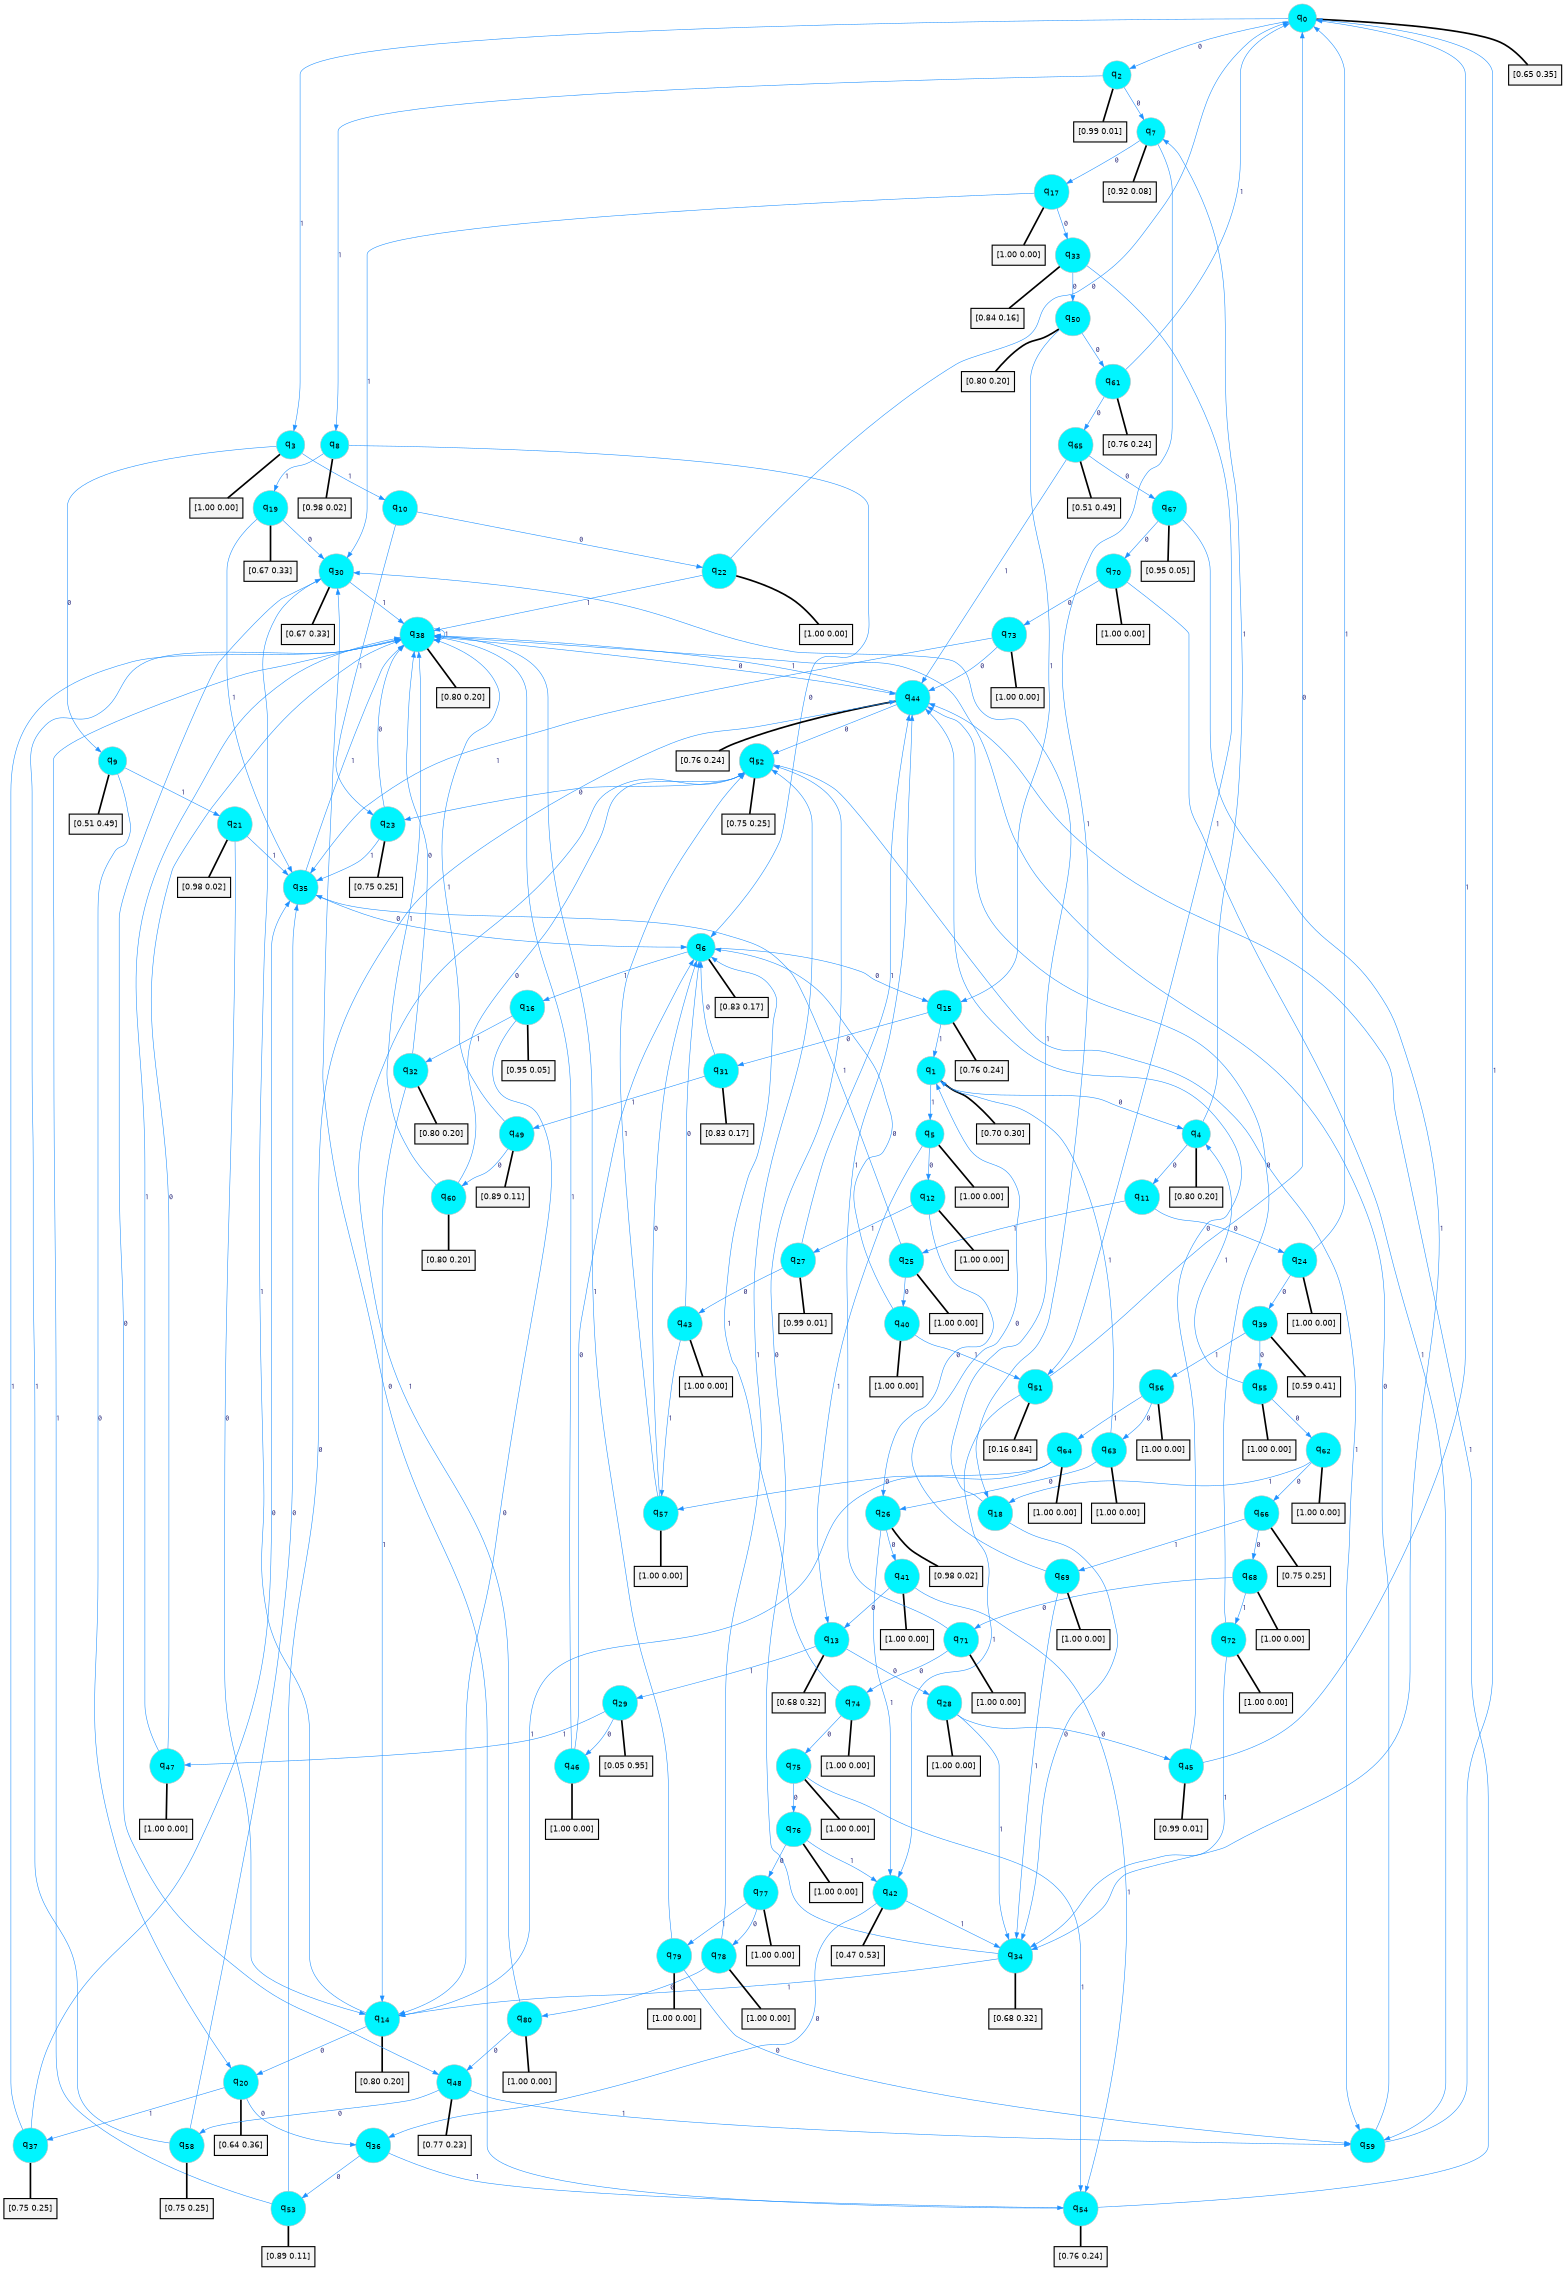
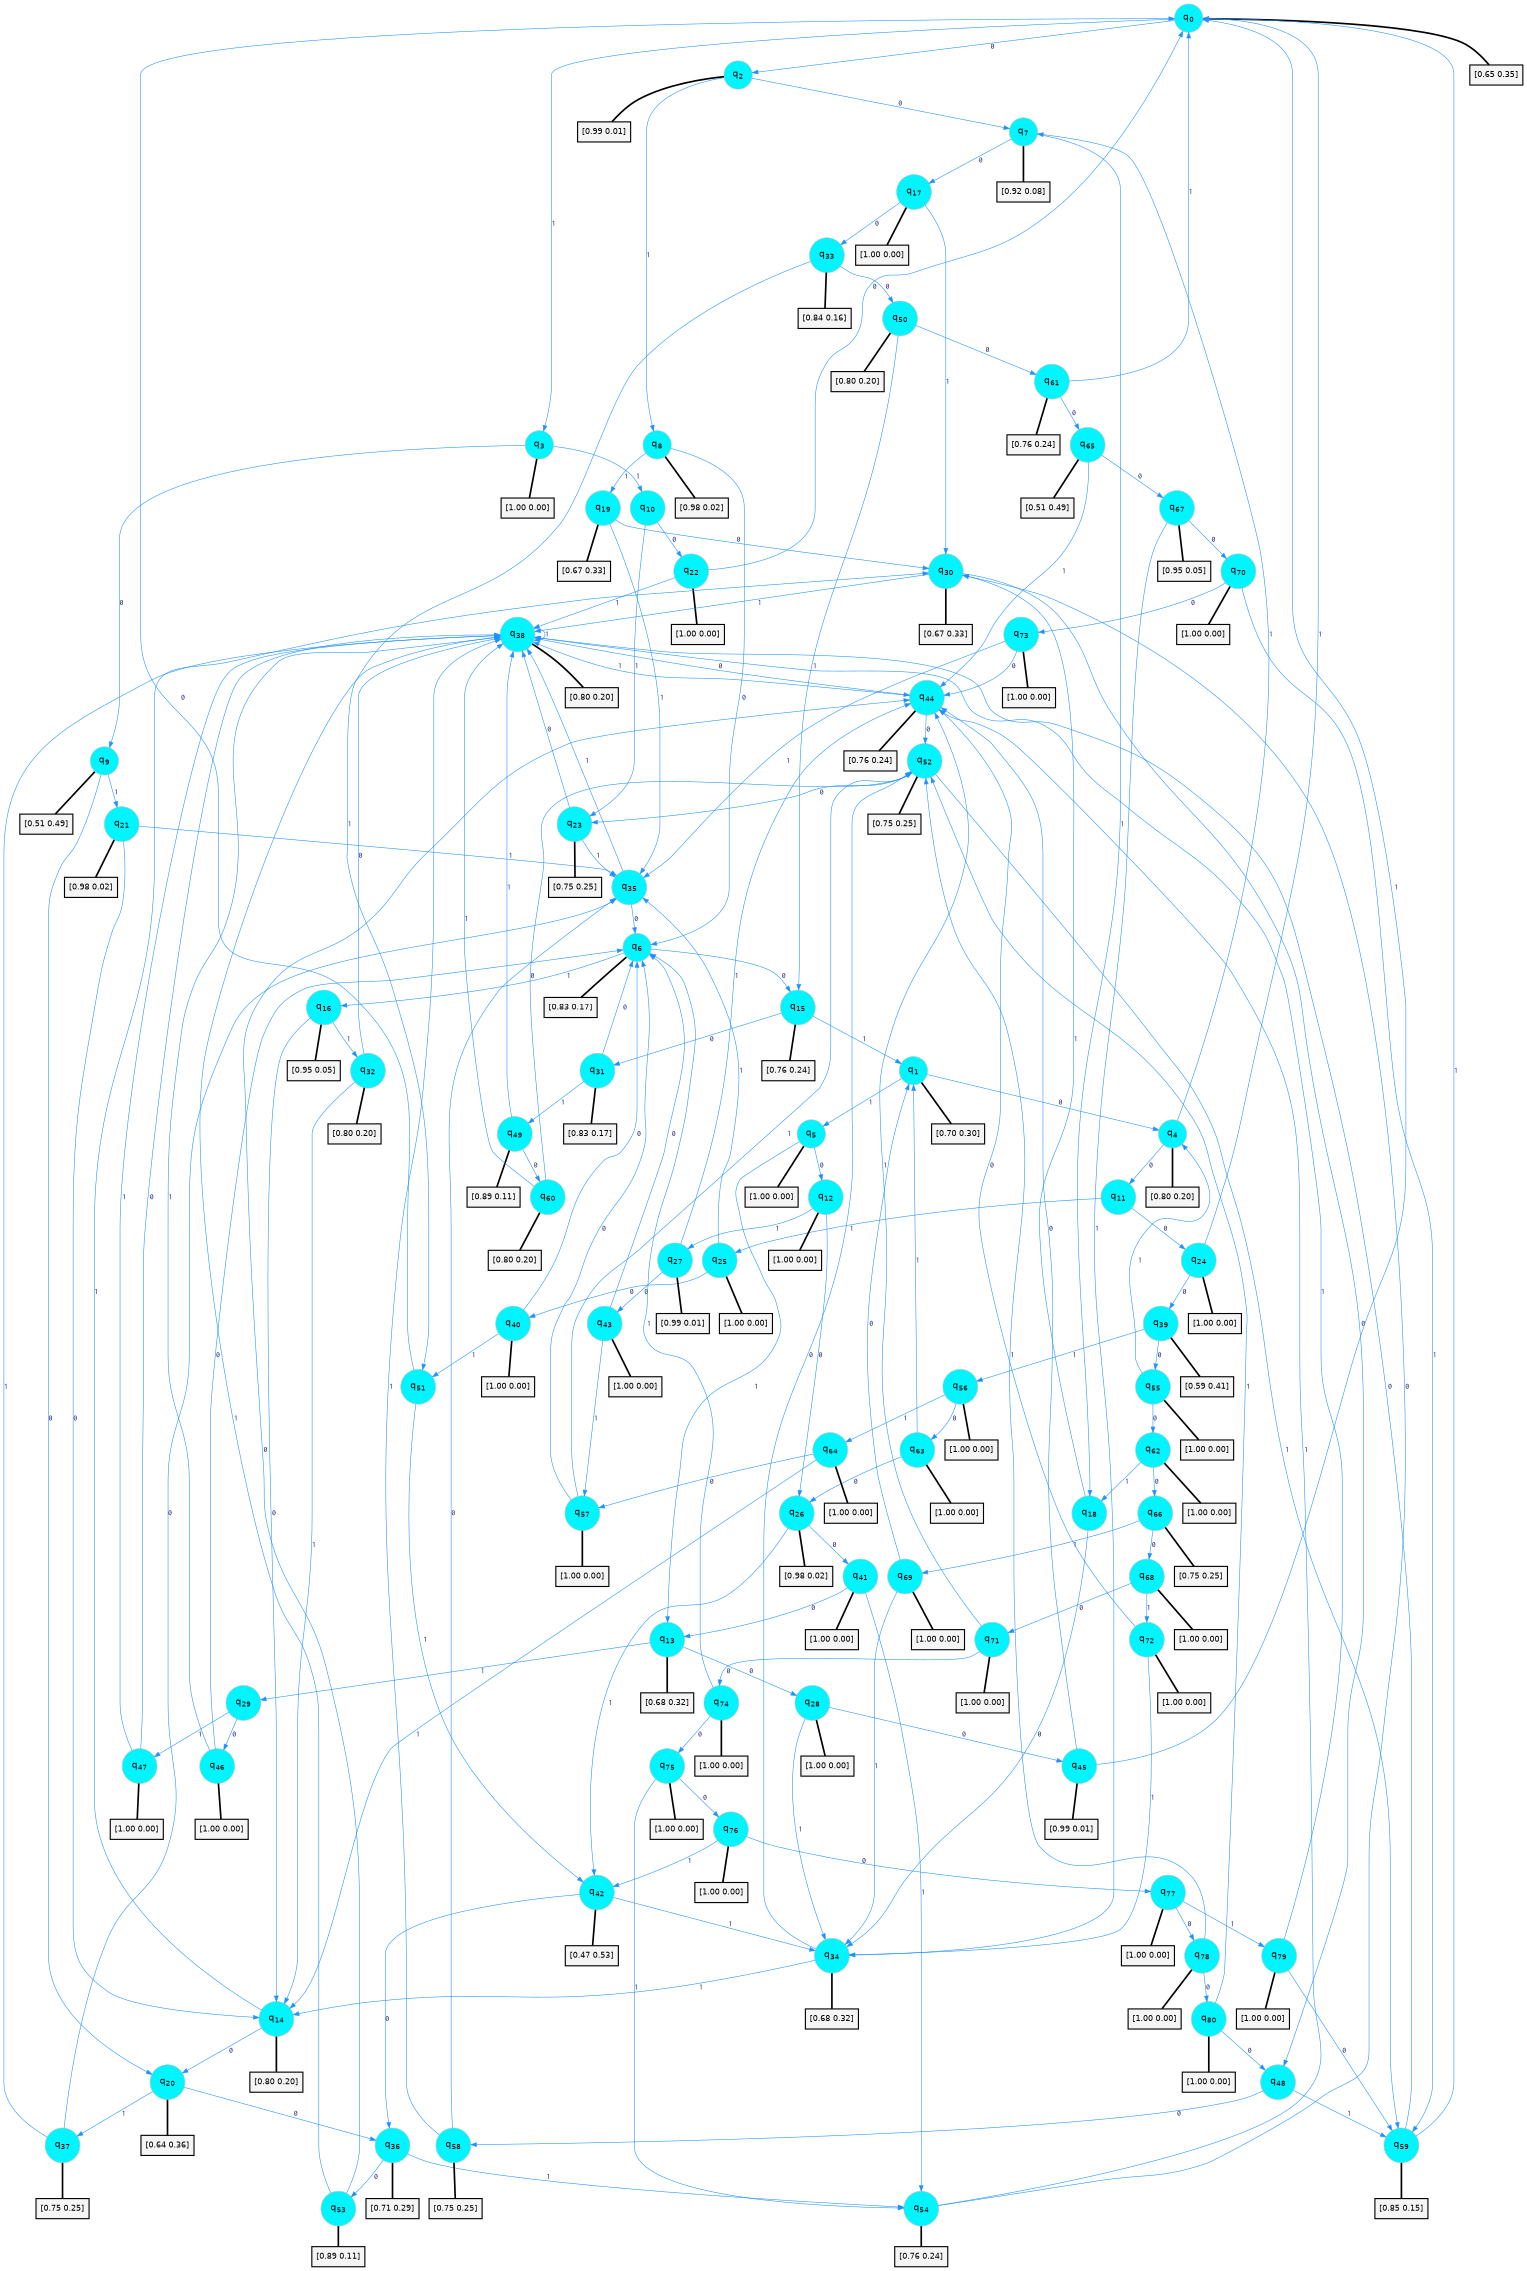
(1010, 1450) -> none
(626, 1766) -> none
(445, 2145) -> none
none -> (393, 2209)
none -> (1401, 2209)
